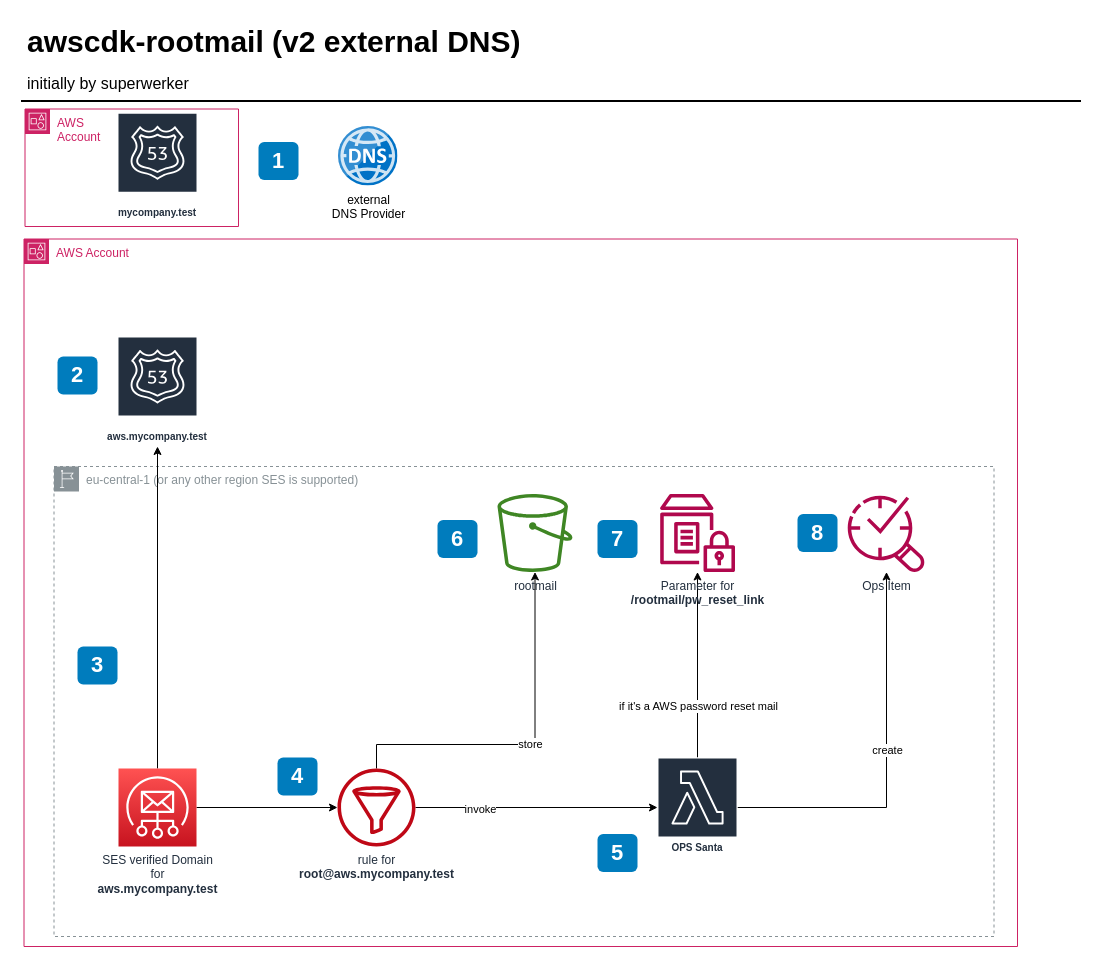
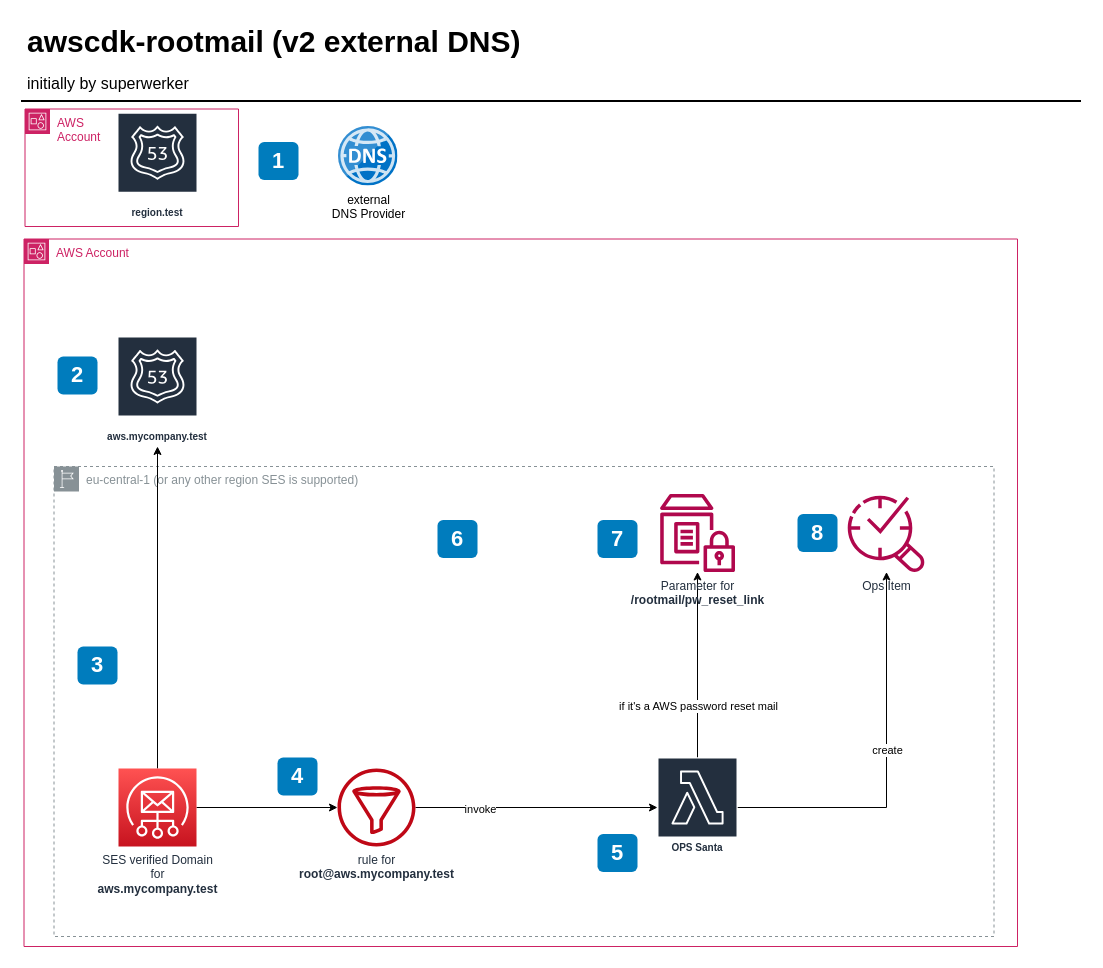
(158, 213) -> (158, 213)
(535, 533) -> none
(527, 745) -> none
